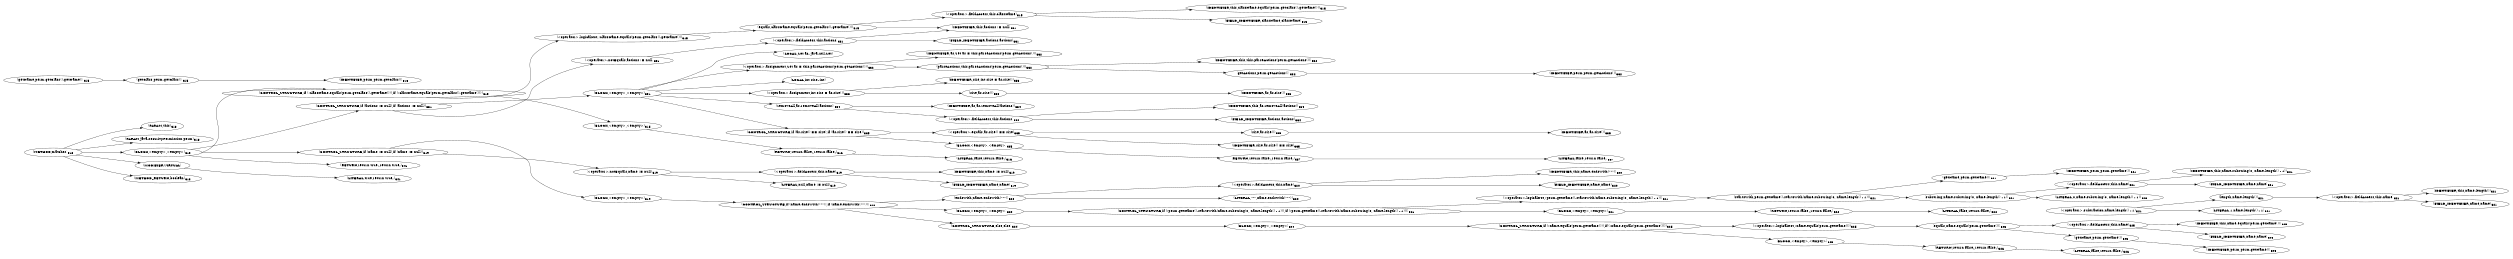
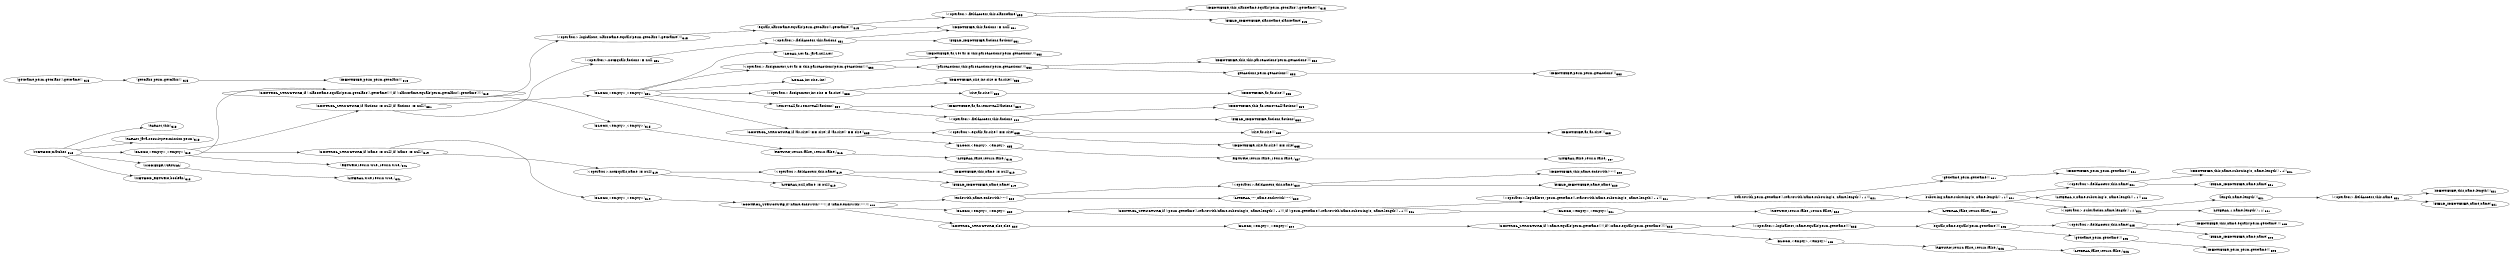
(1020, 14) -> (1020, 14)
none -> (2035, 204)
